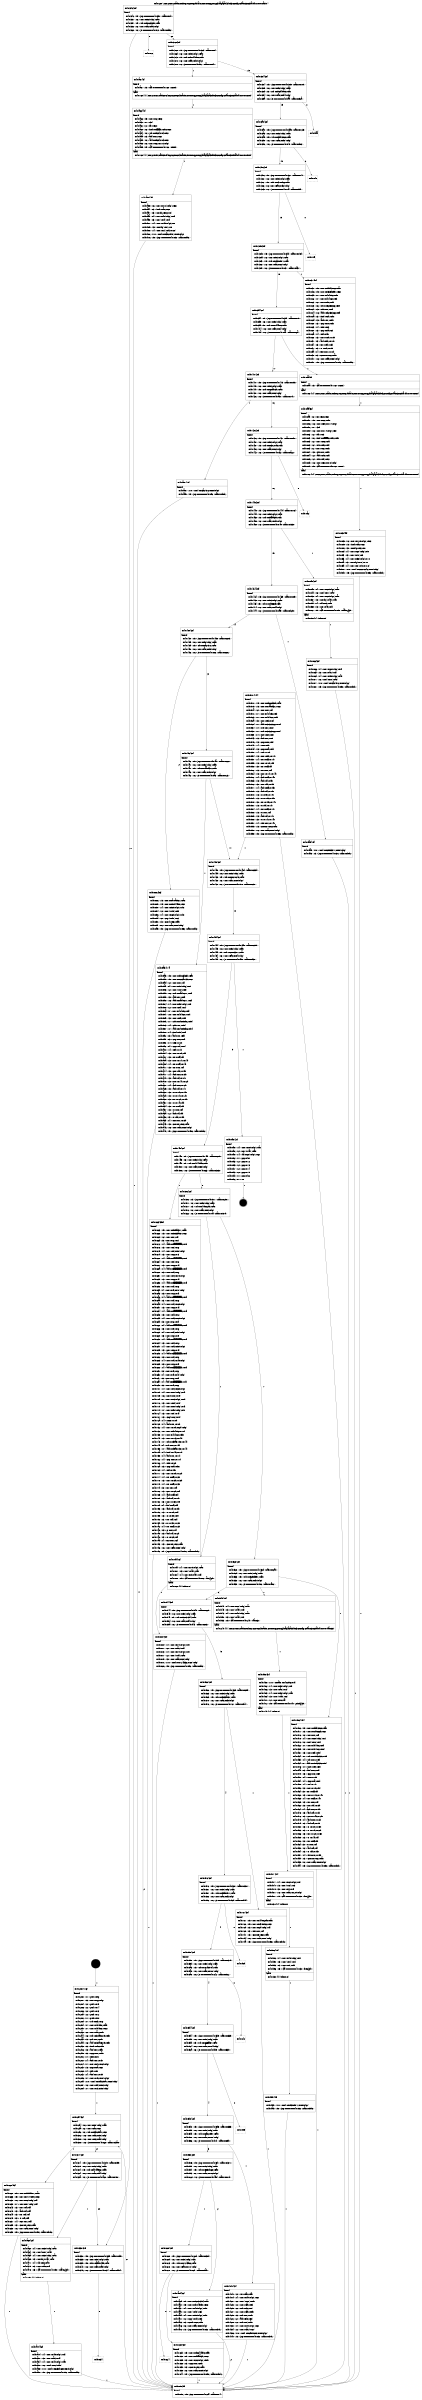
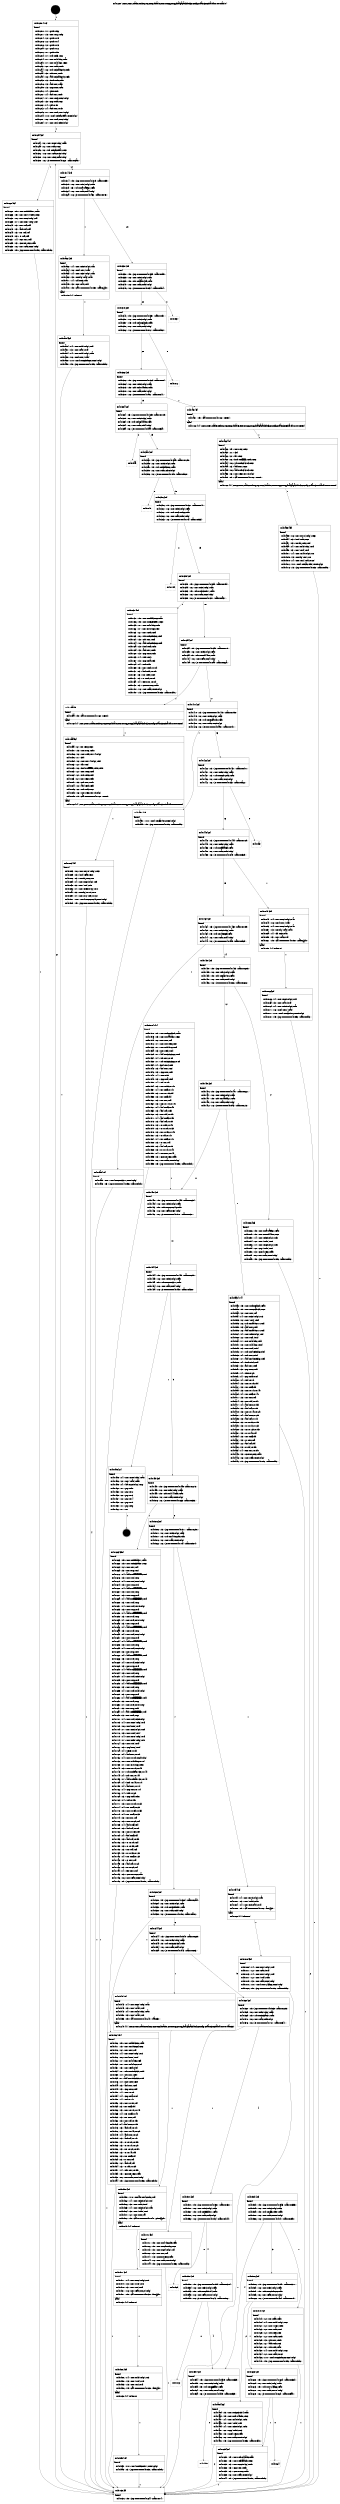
(129, 1140) -> (141, 298)
(262, 1591) -> (174, 1973)
(207, 2084) -> (240, 2294)
